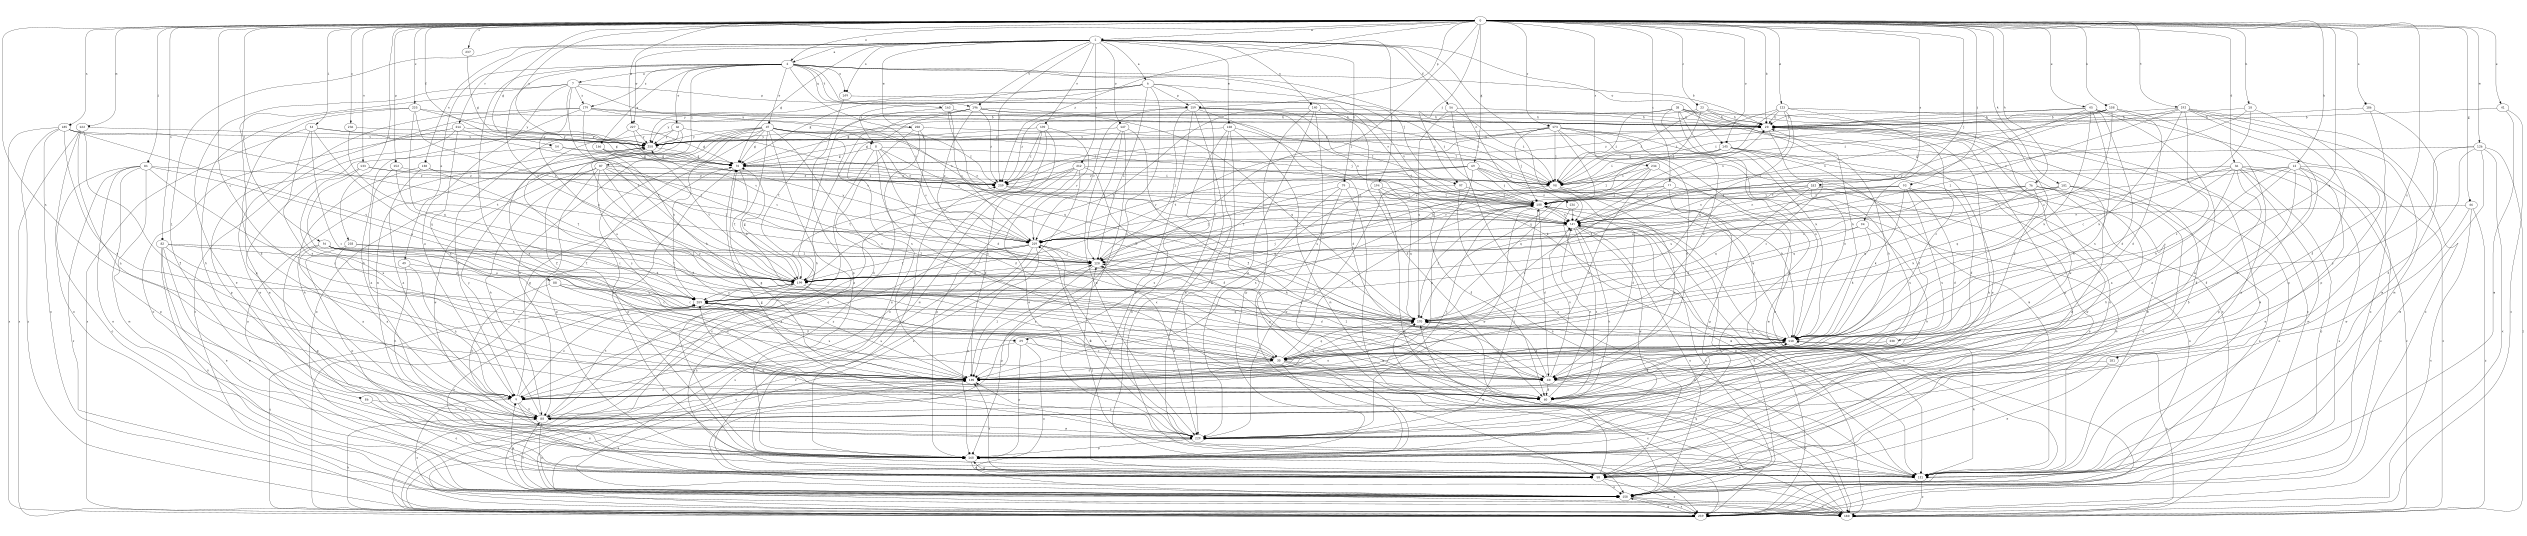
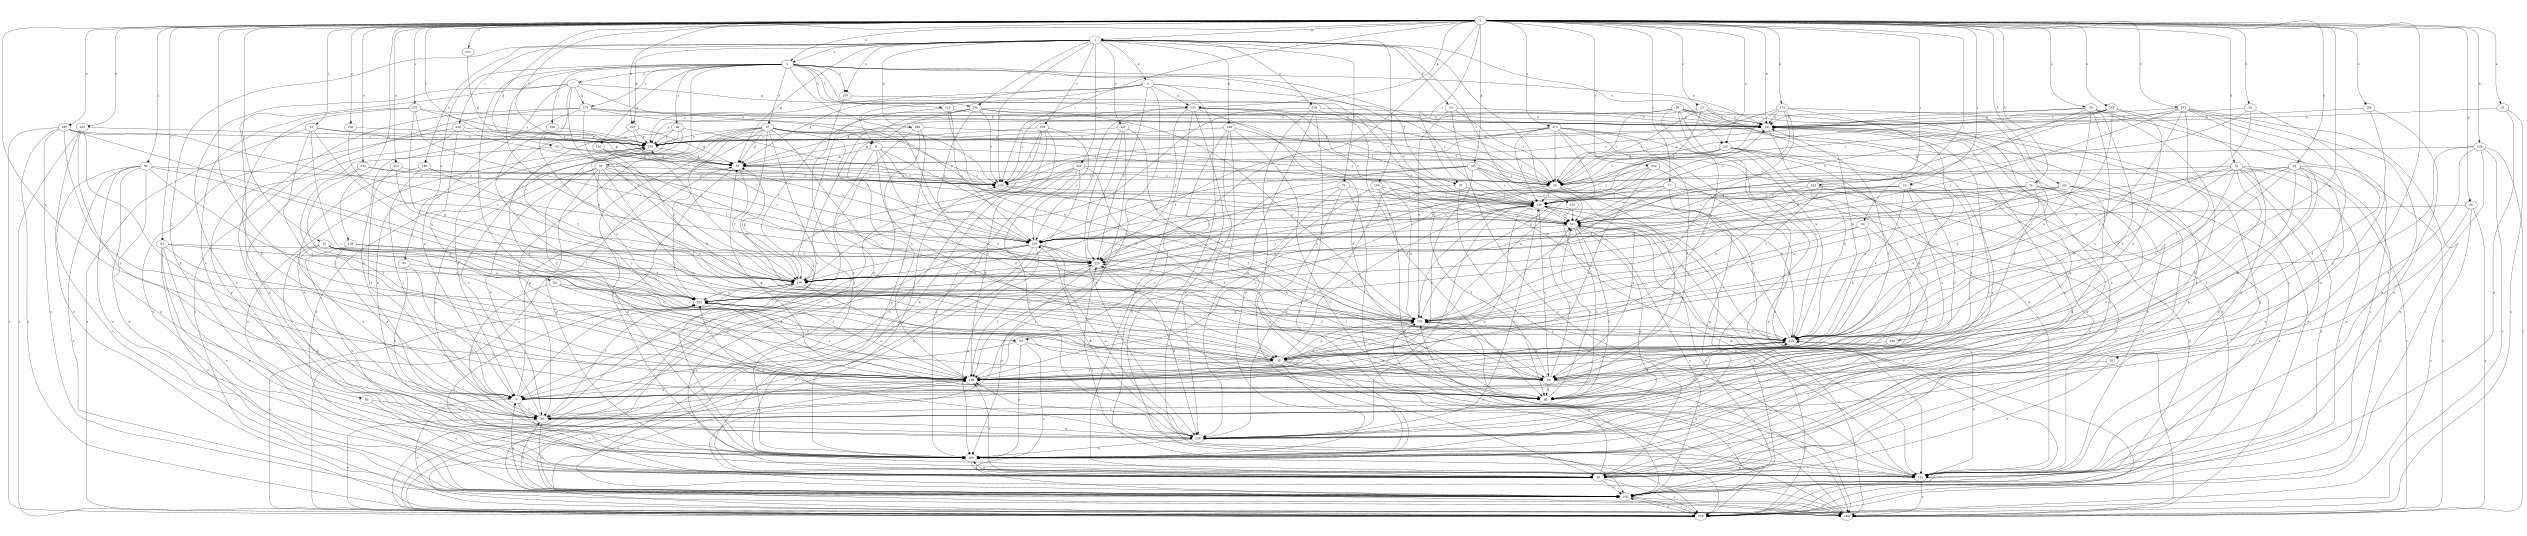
(869, 22) -> (869, 22)
none -> (552, 127)
(1664, 193) -> (1548, 194)
(893, 386) -> none
